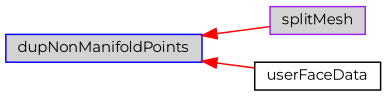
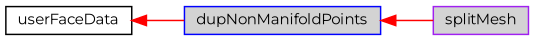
(236, 65) -> (165, 20)
